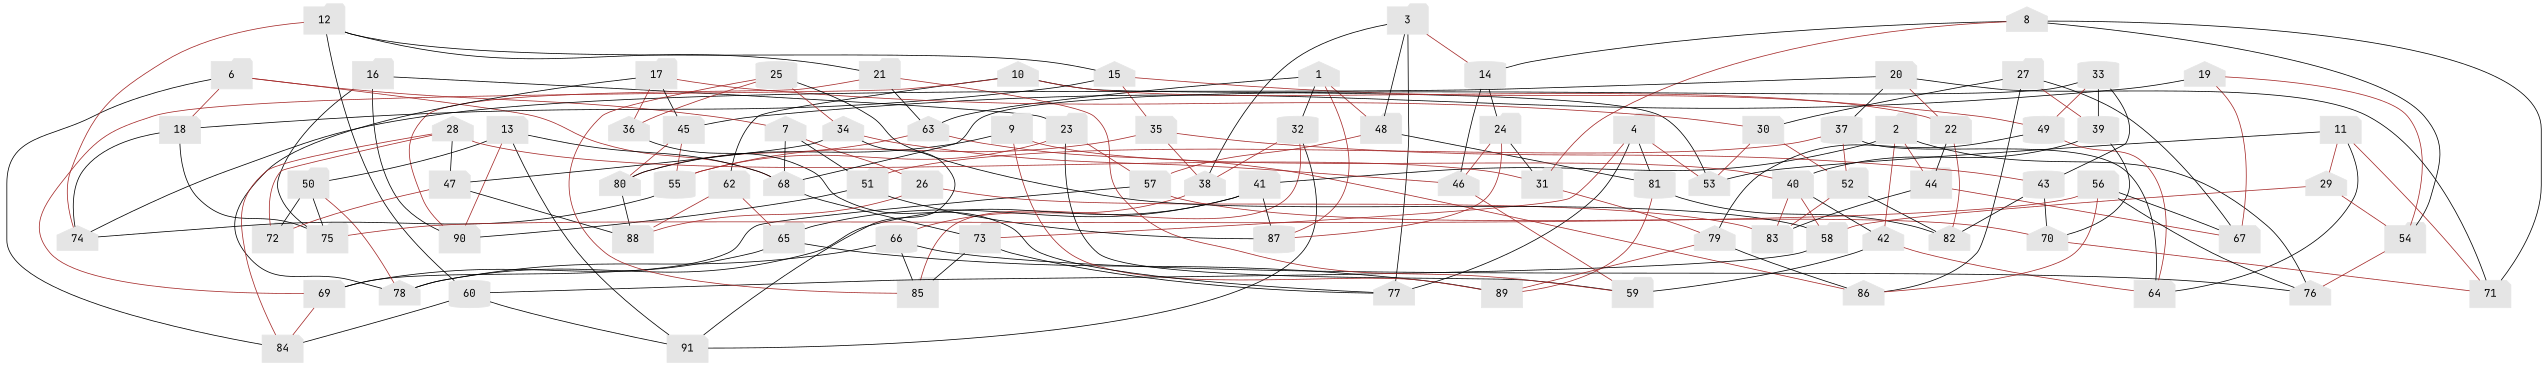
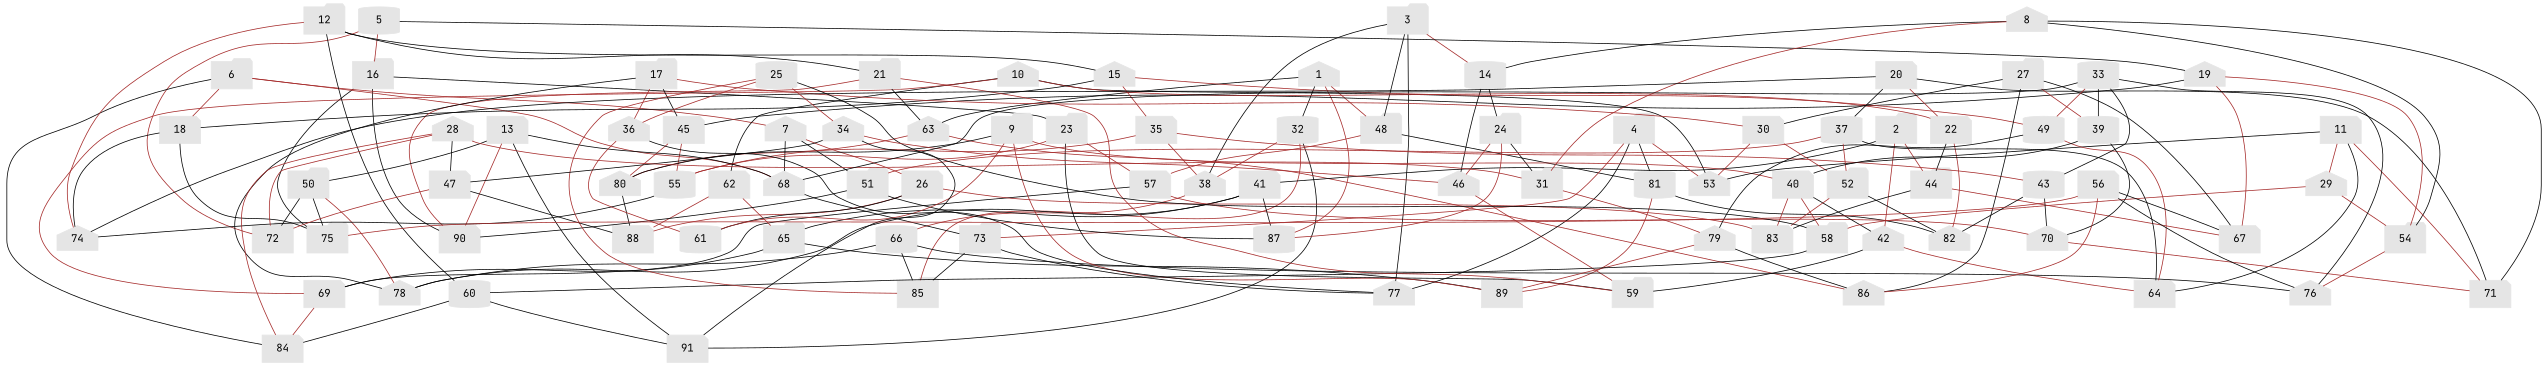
none -> (379, 21)
(2133, 165) -> (2329, 99)
none -> (700, 239)
